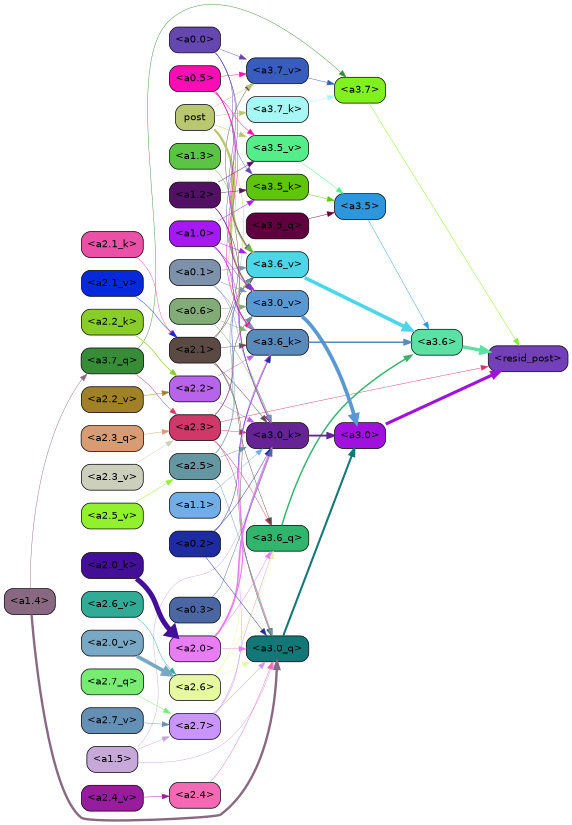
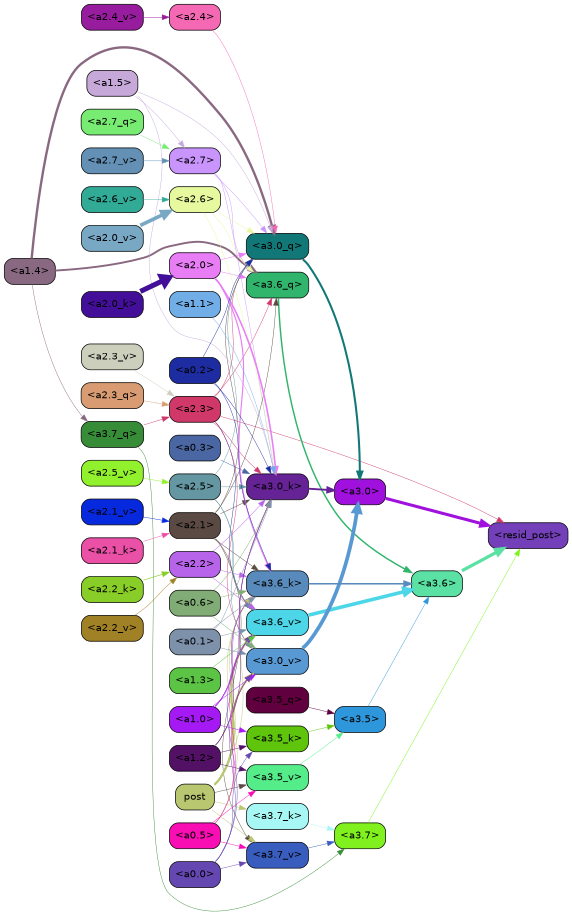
(225, 129) -> (223, 791)
(232, 207) -> (232, 713)
none -> (156, 252)
none -> (231, 592)
